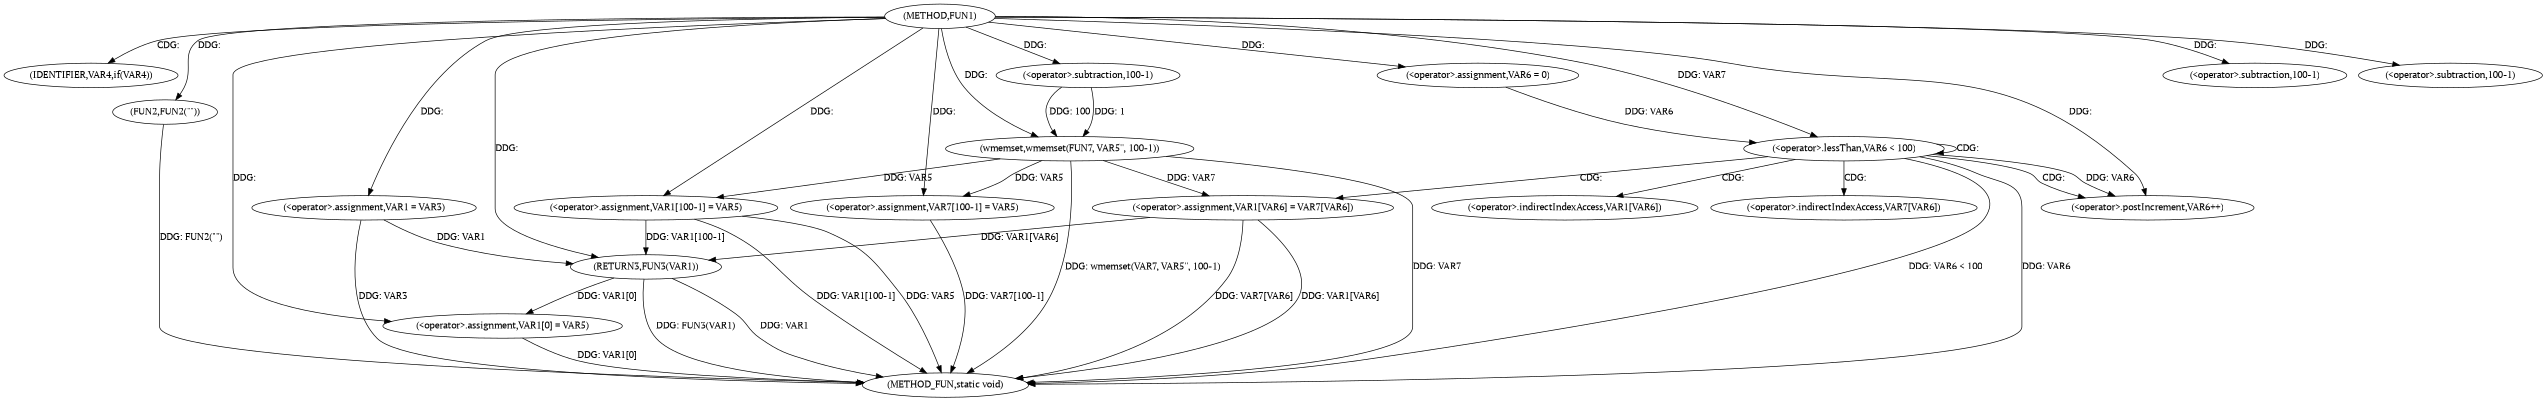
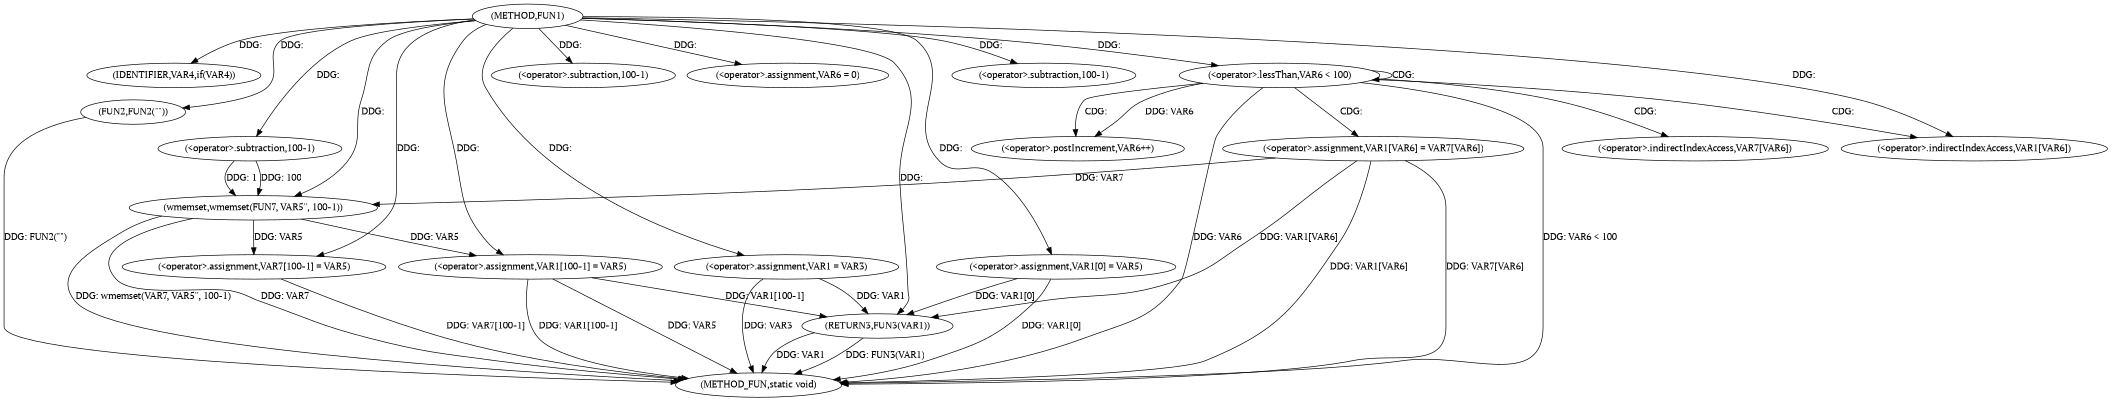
(169, 46) -> (252, 46)
(1586, 47) -> (1269, 41)
(1702, 75) -> (1110, 46)
(1625, 124) -> none
(1153, 177) -> (828, 188)
(573, 293) -> (965, 295)
